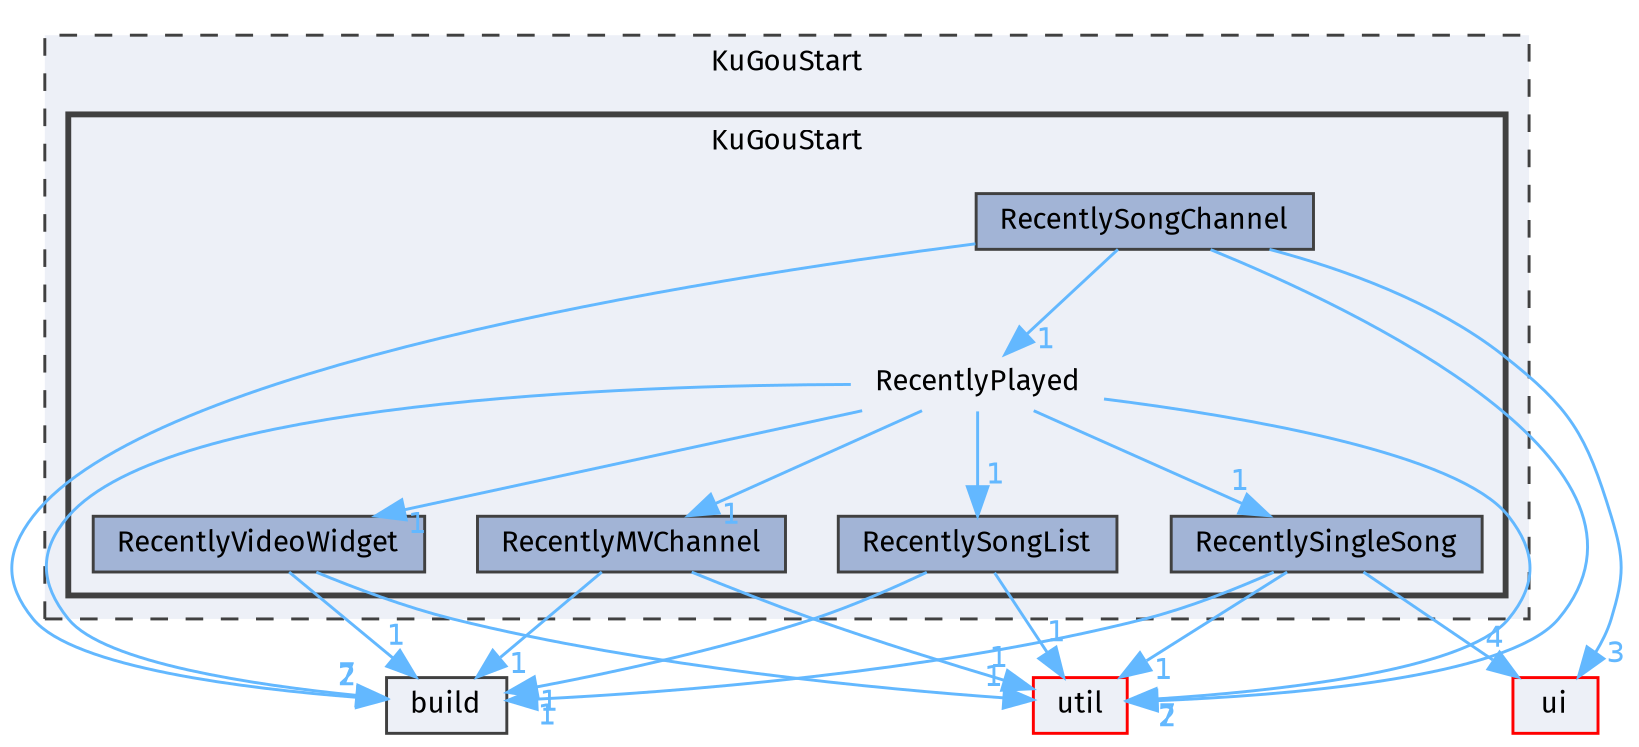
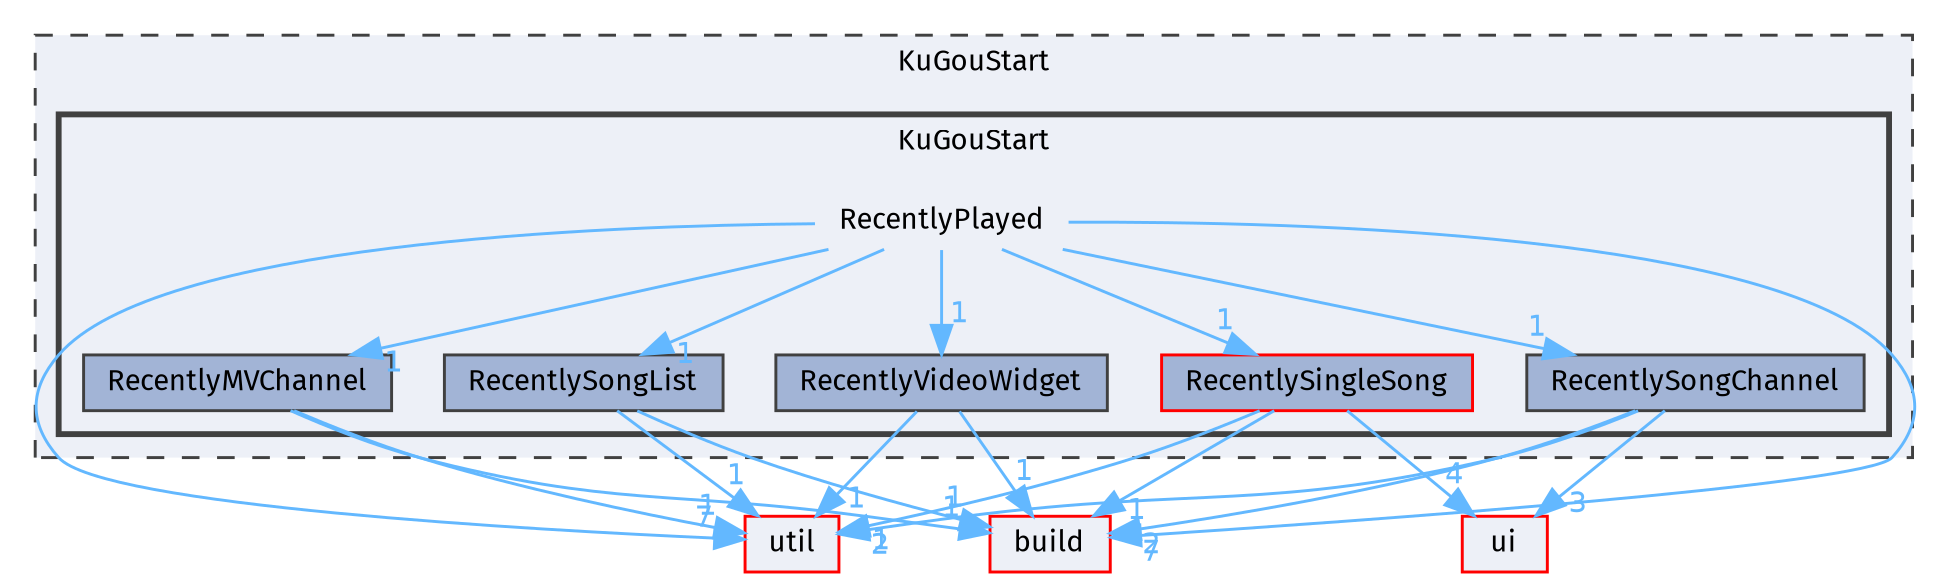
(1072, 292) -> (1303, 299)
(1327, 544) -> (1317, 383)
(447, 705) -> (1050, 544)
